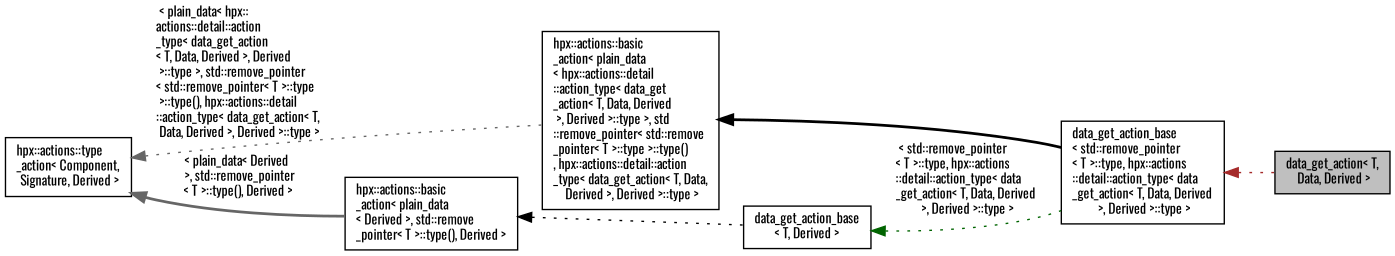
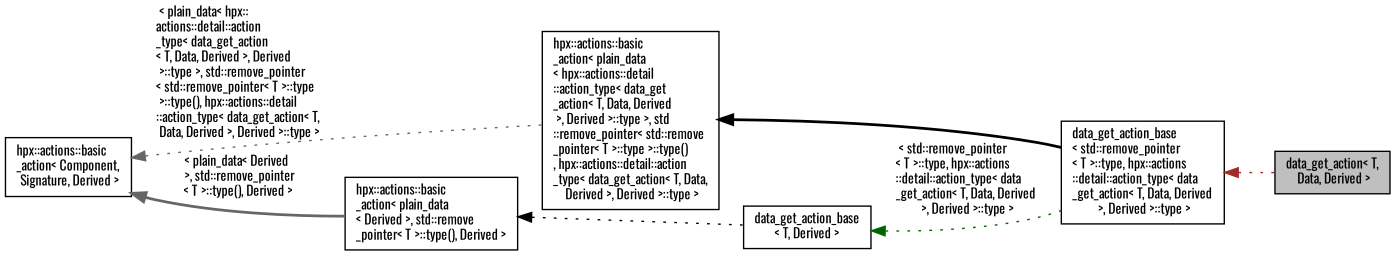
(68, 167) -> (68, 167)
